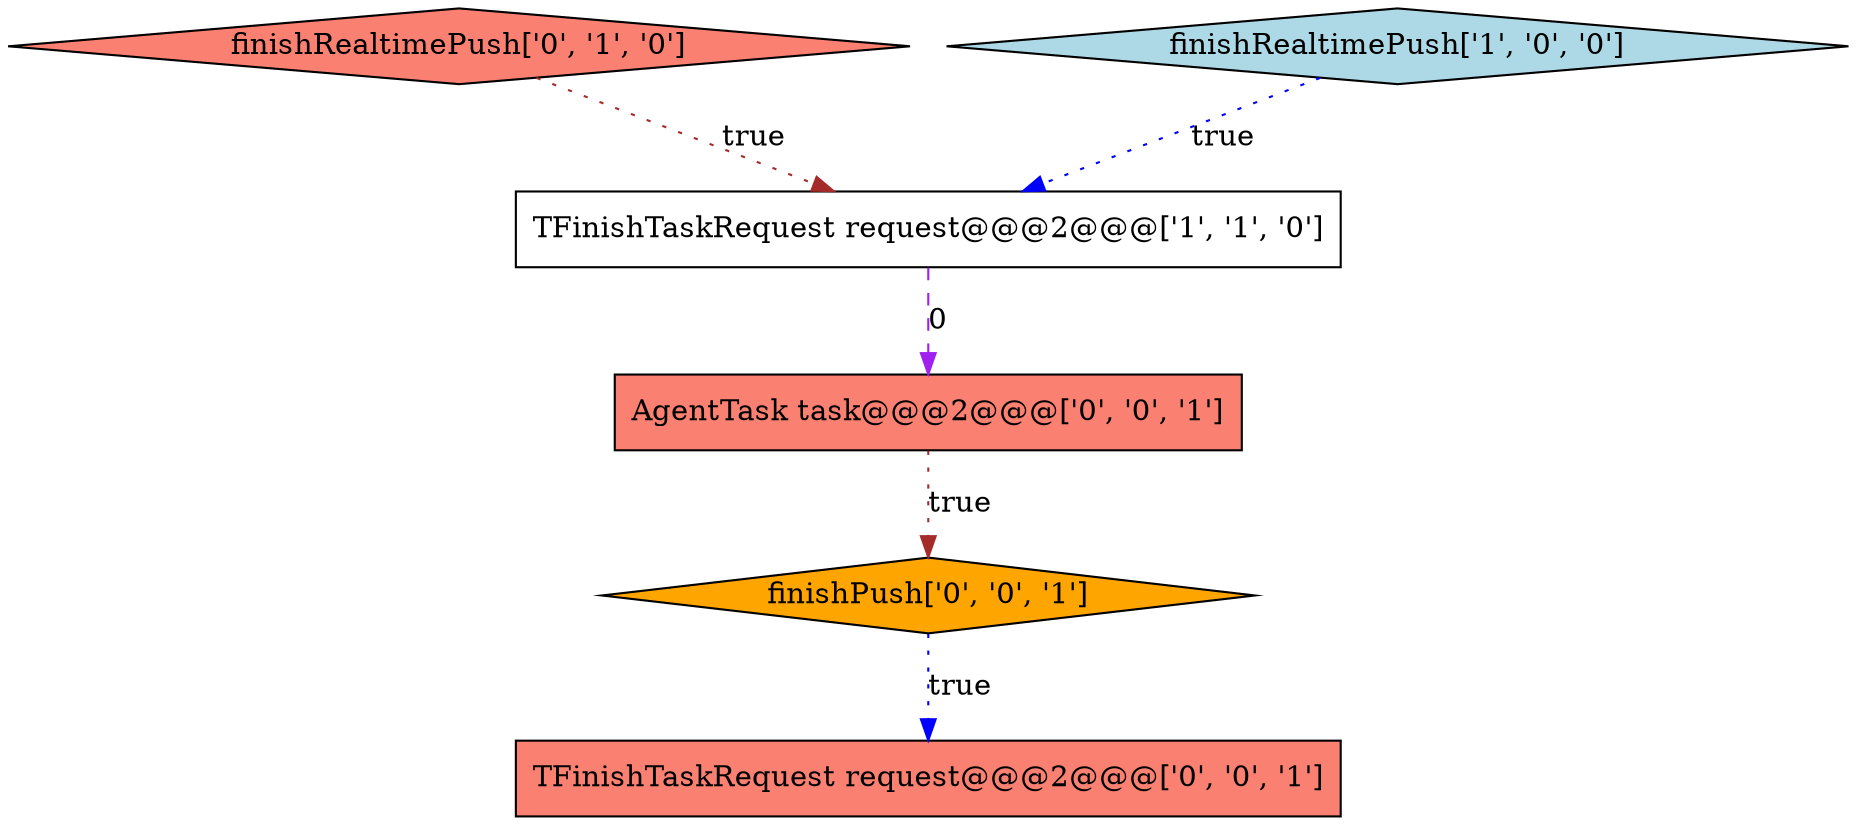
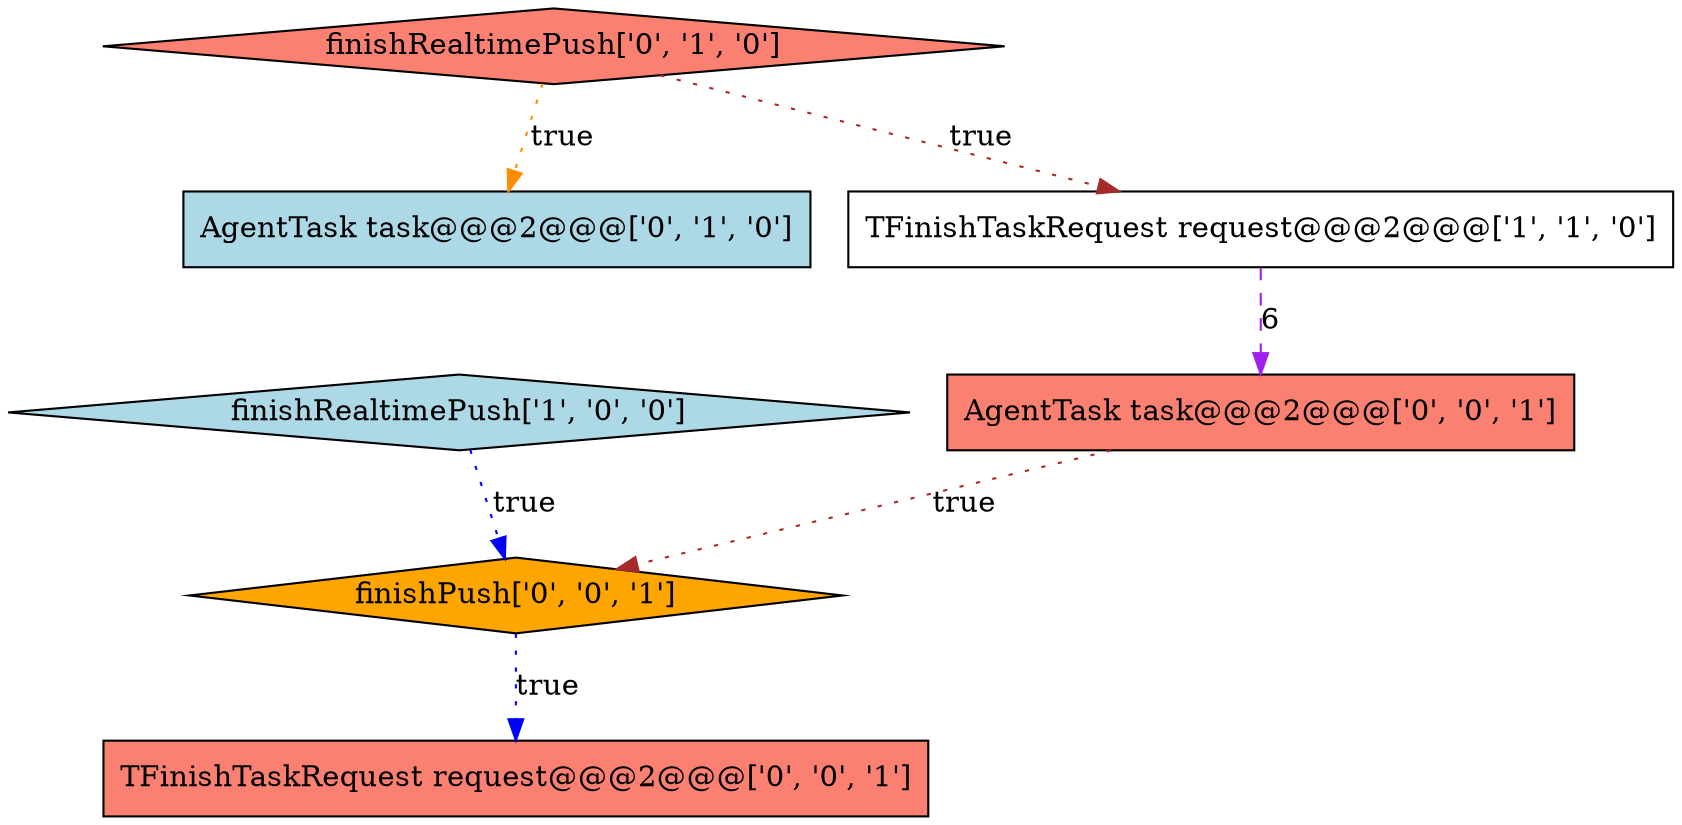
(1182, 131) -> (484, 494)
none -> (497, 229)
(939, 321) -> (1271, 321)
